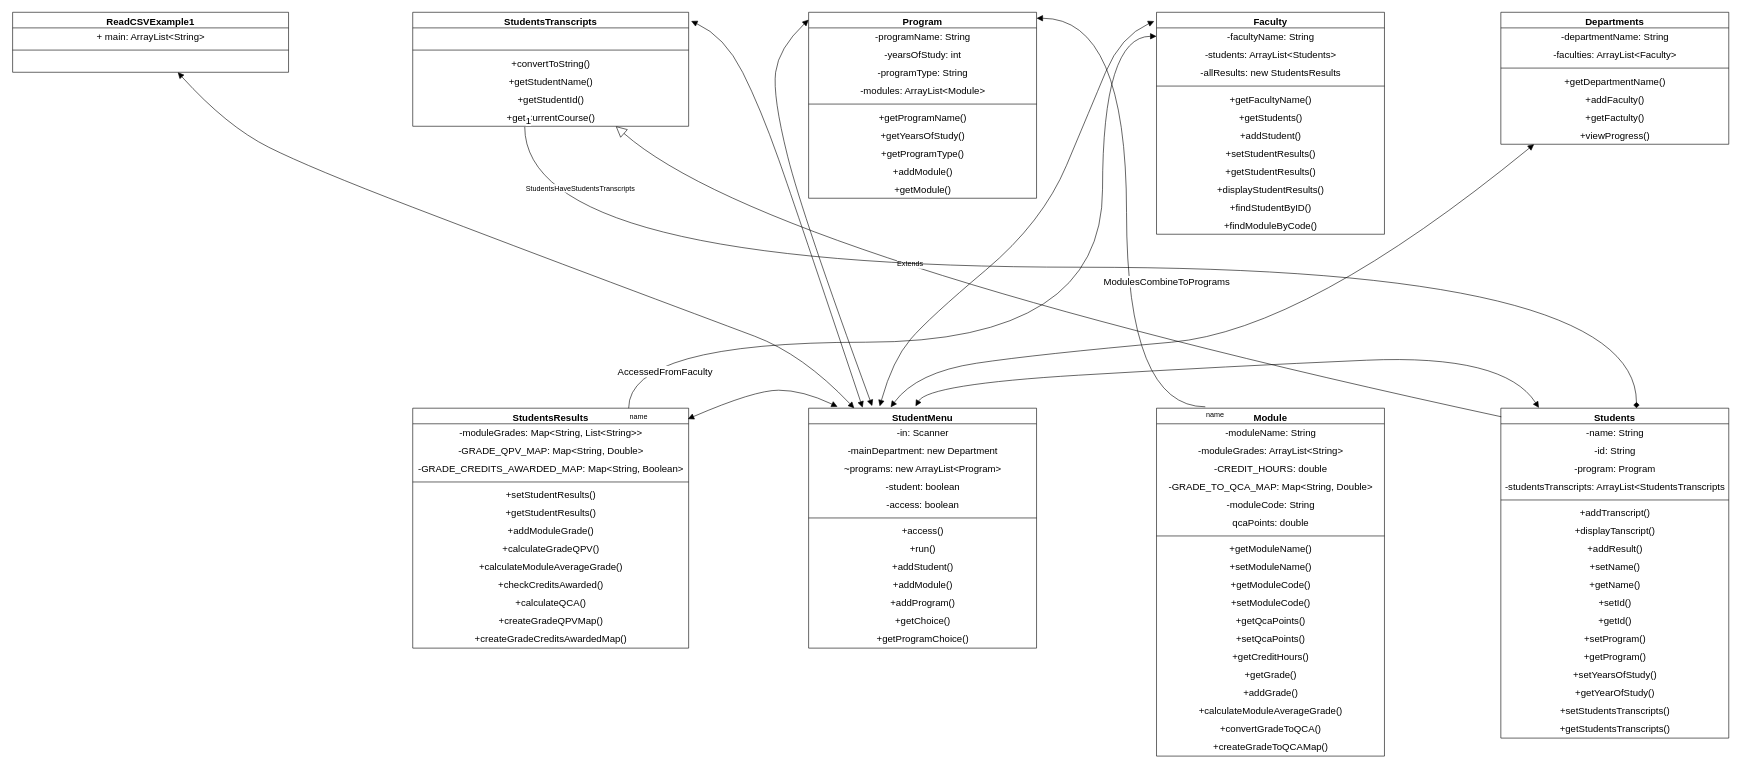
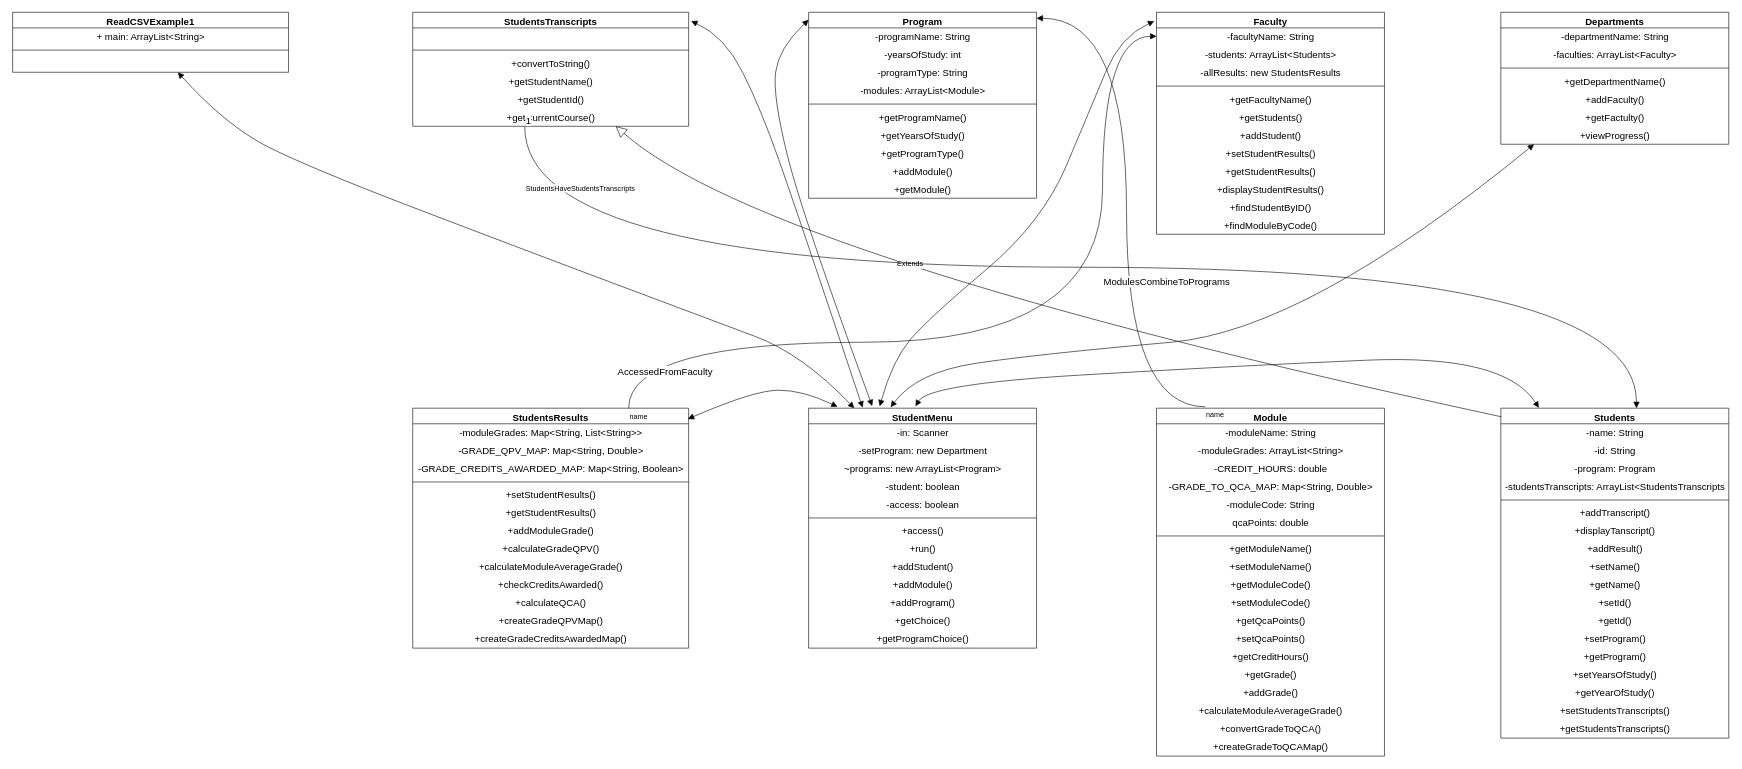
(1636, 400) -> (1636, 401)
(923, 451) -> (923, 451)
